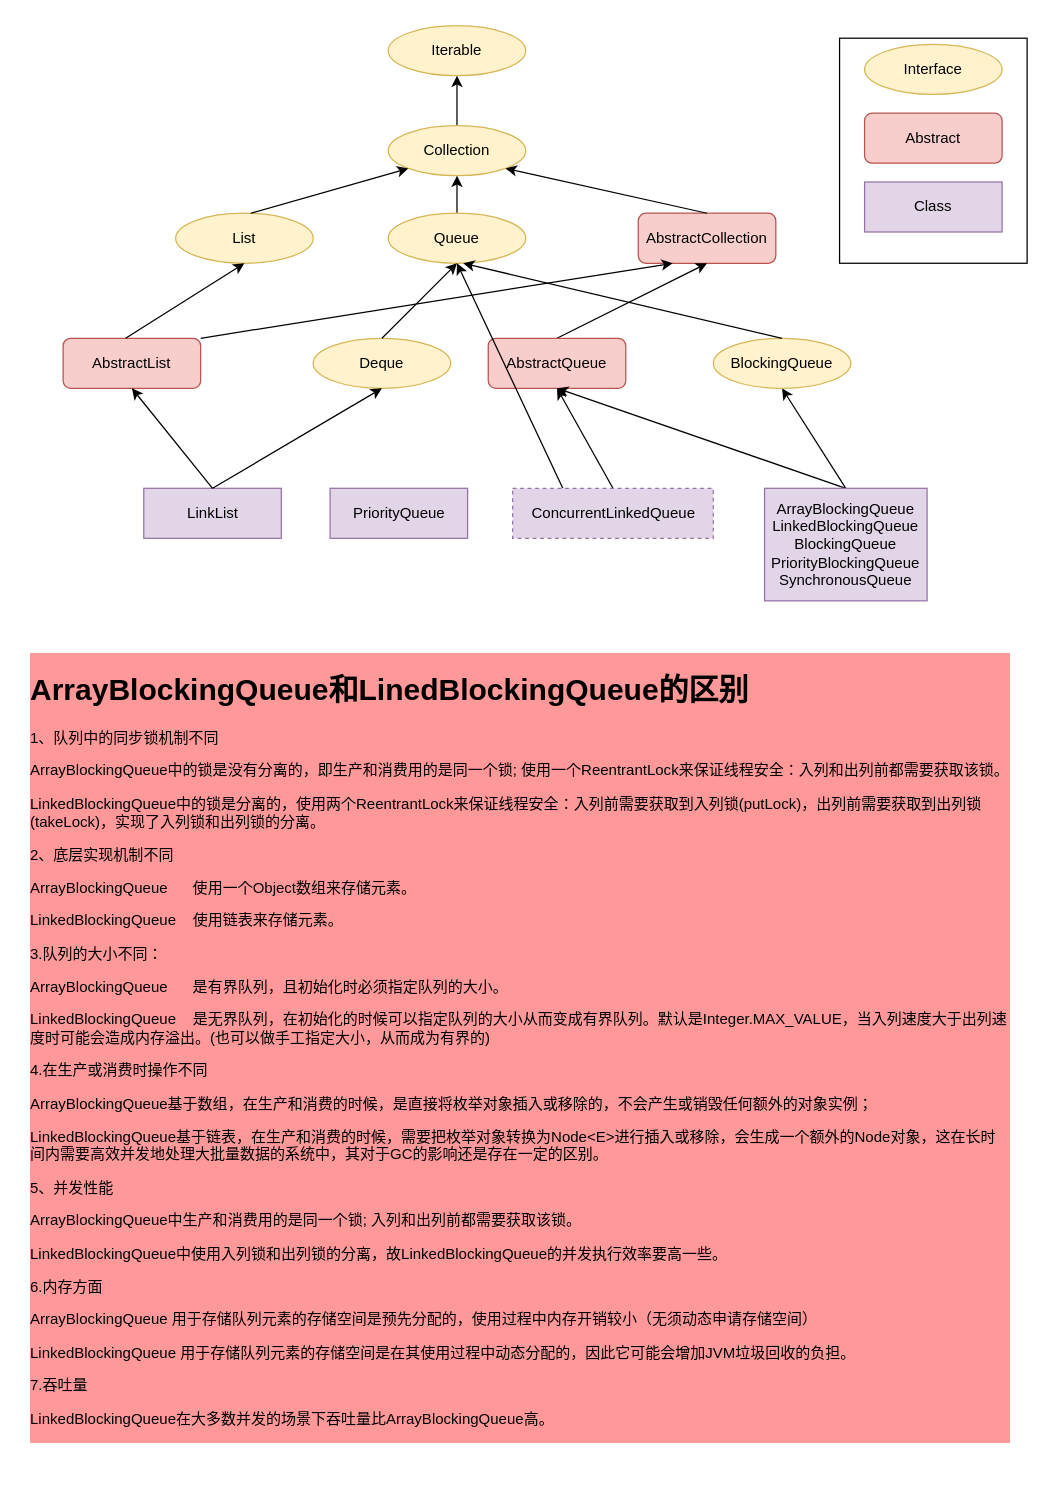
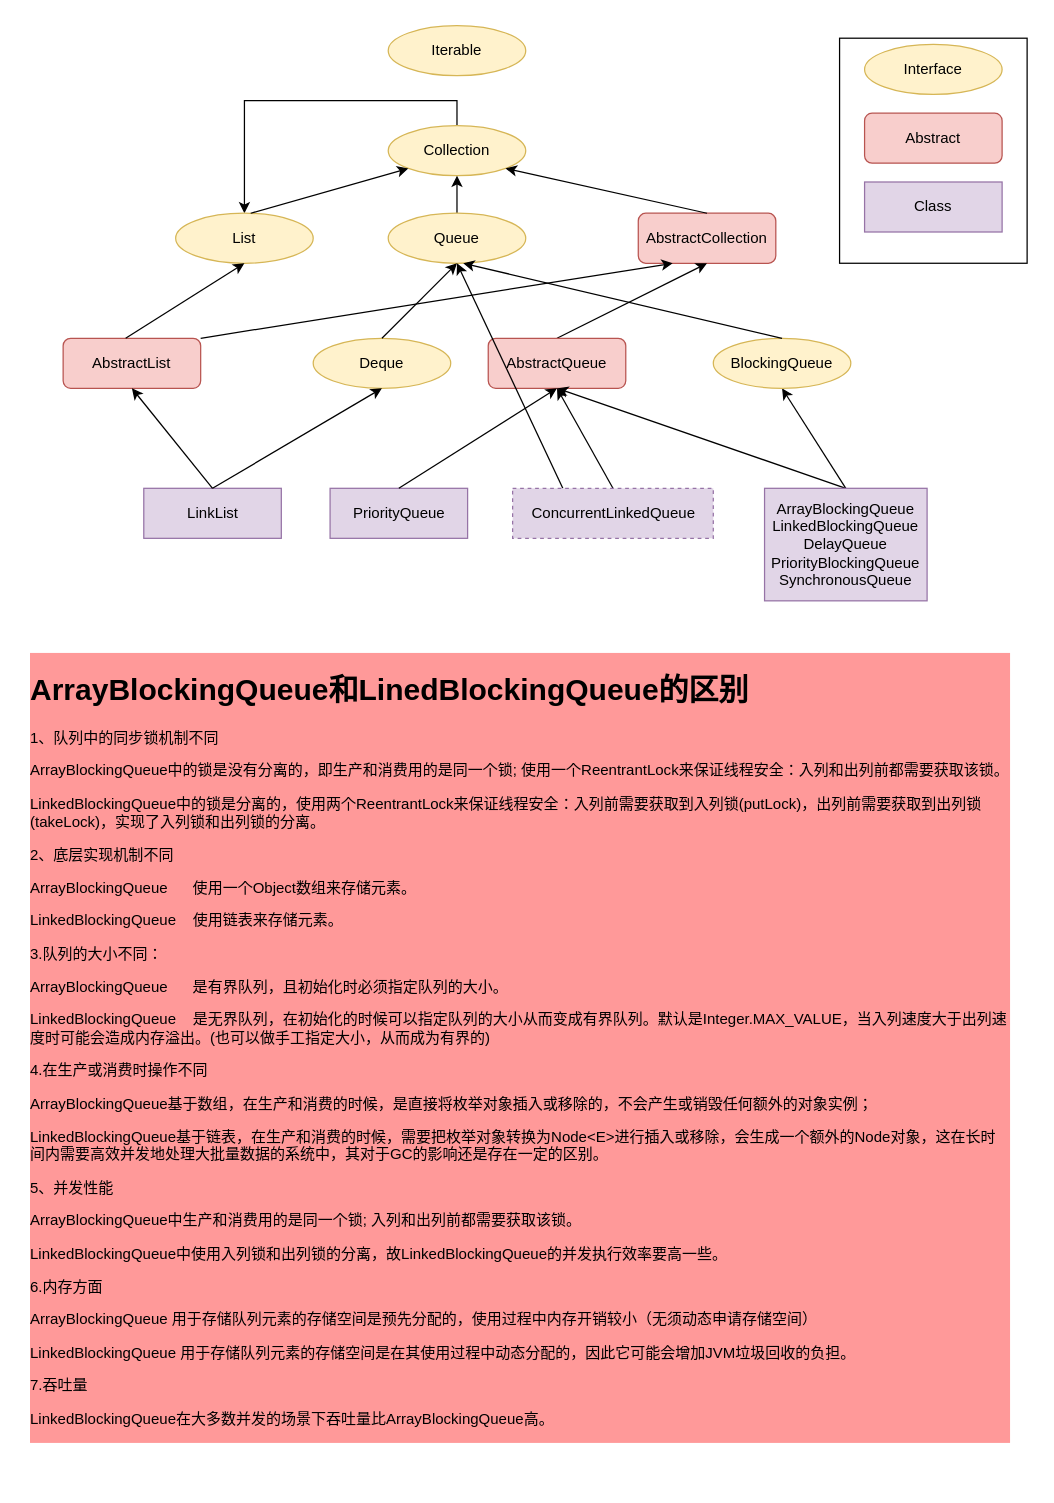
(457, 93) -> (300, 101)
none -> (474, 441)
(846, 544) -> (846, 544)
